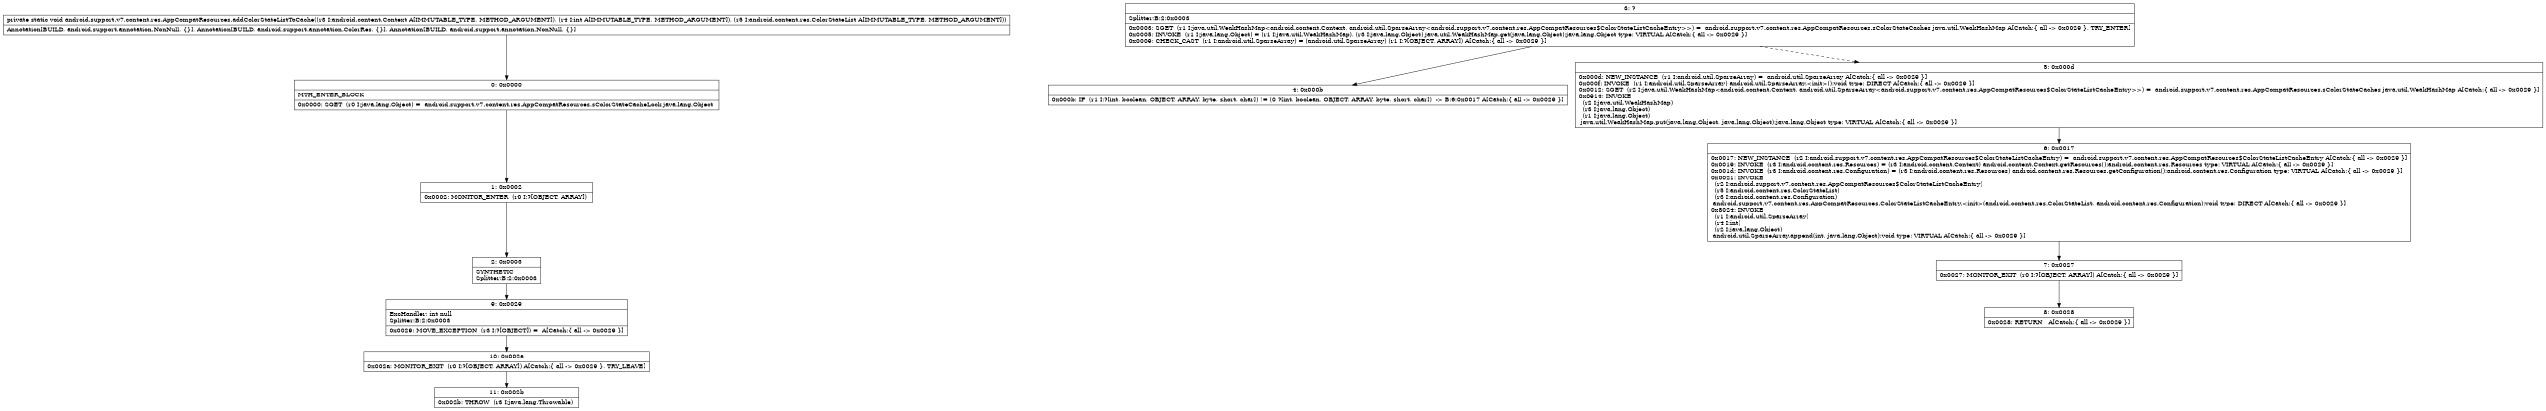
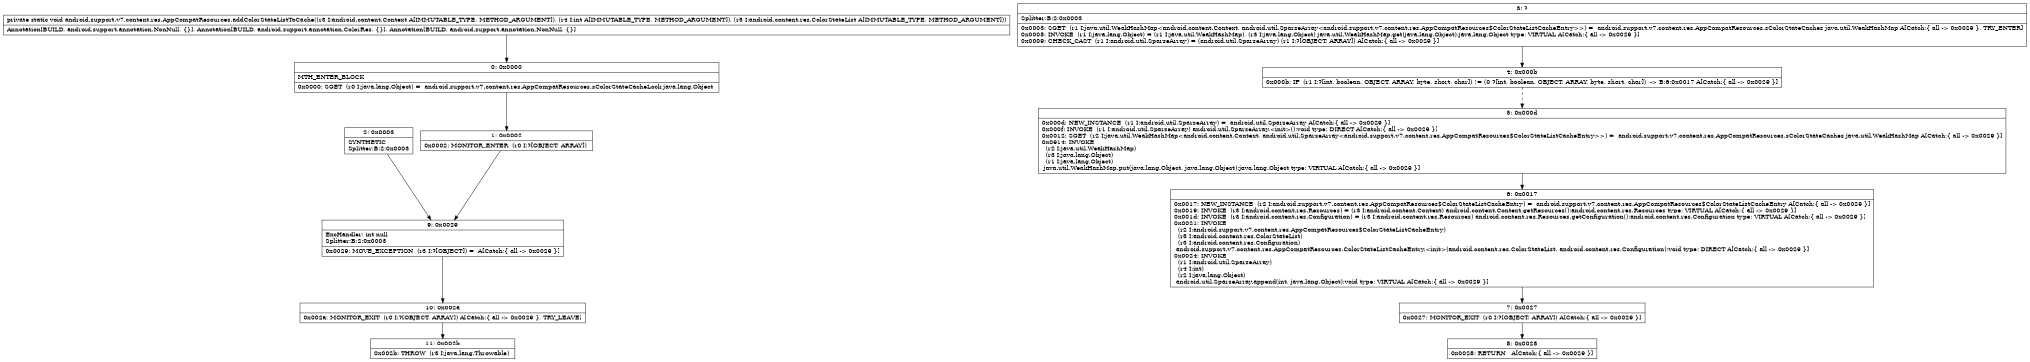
(1807, 54) -> (1522, 95)
(1739, 210) -> (1202, 256)
(507, 228) -> (479, 184)
